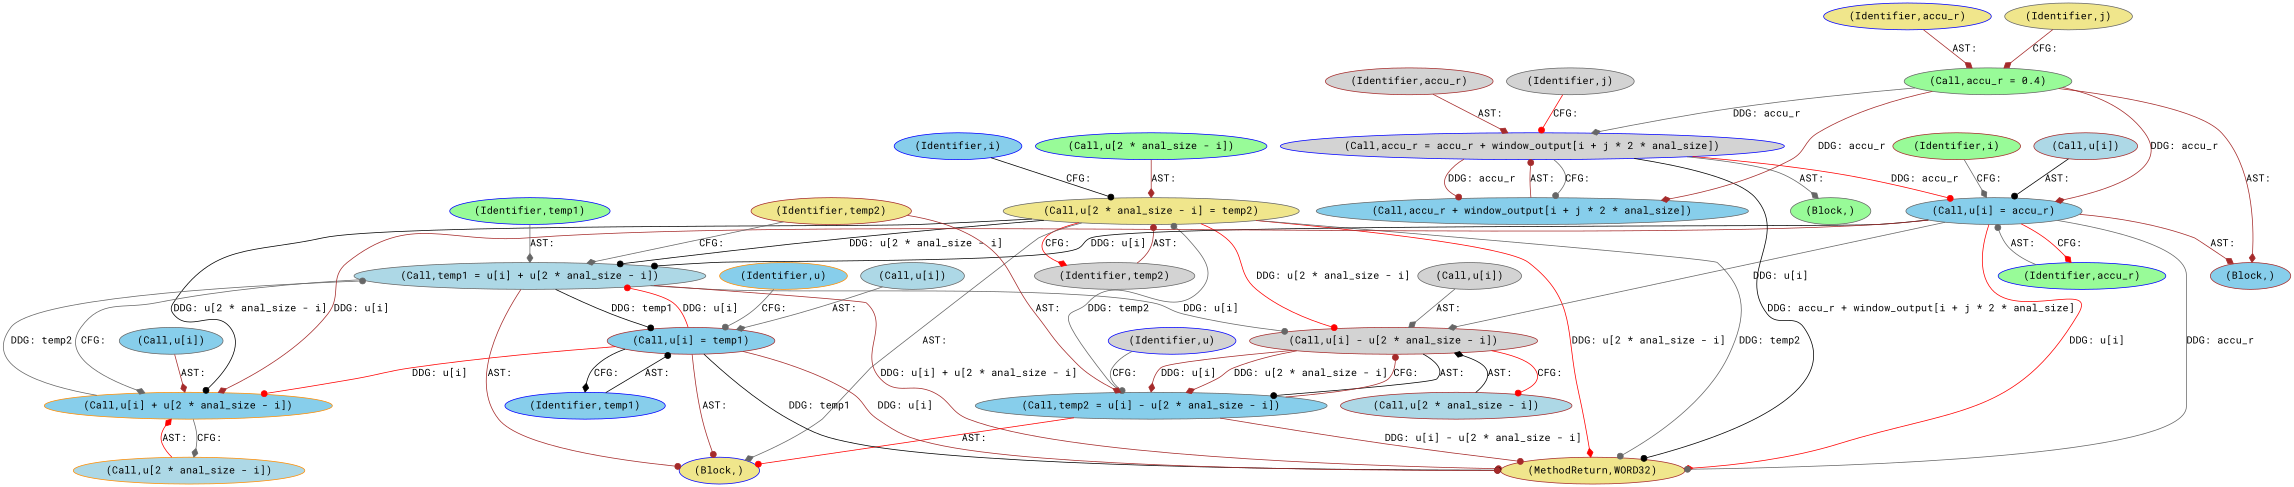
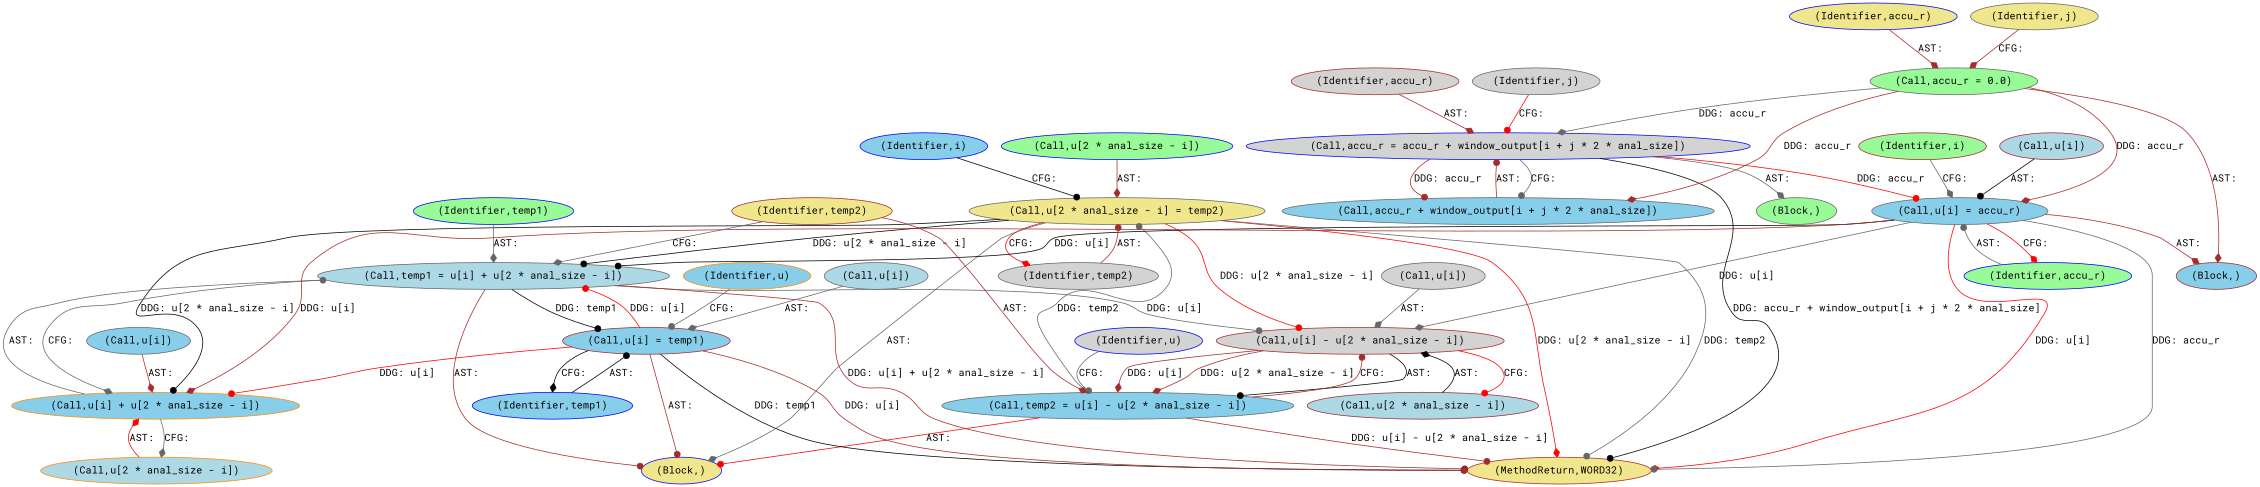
(1988, 81) -> (1954, 81)
(42, 341) -> (24, 341)
